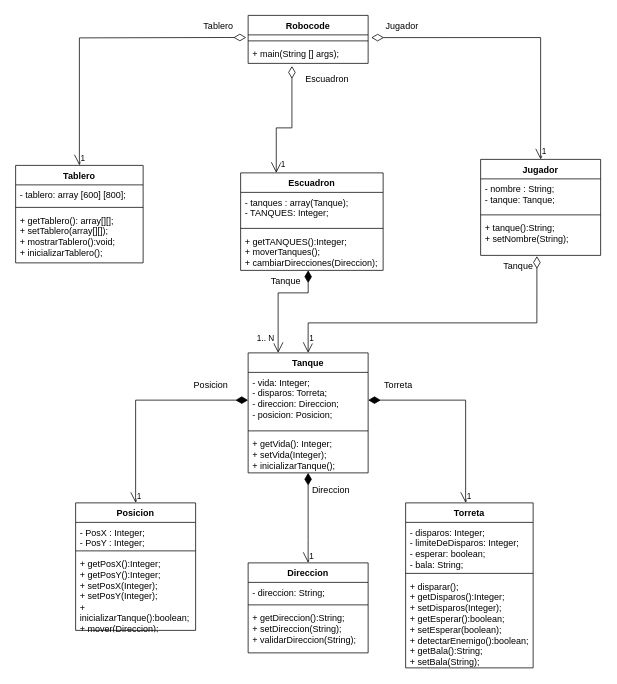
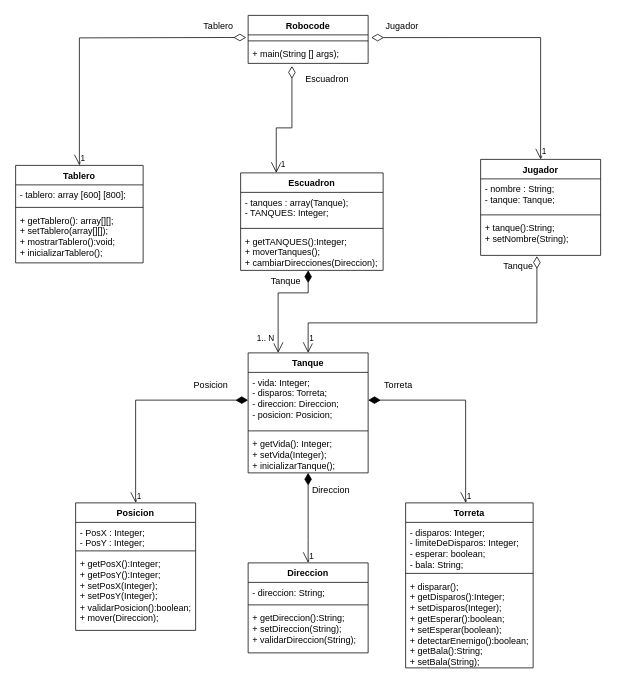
(136, 597) -> (136, 597)
